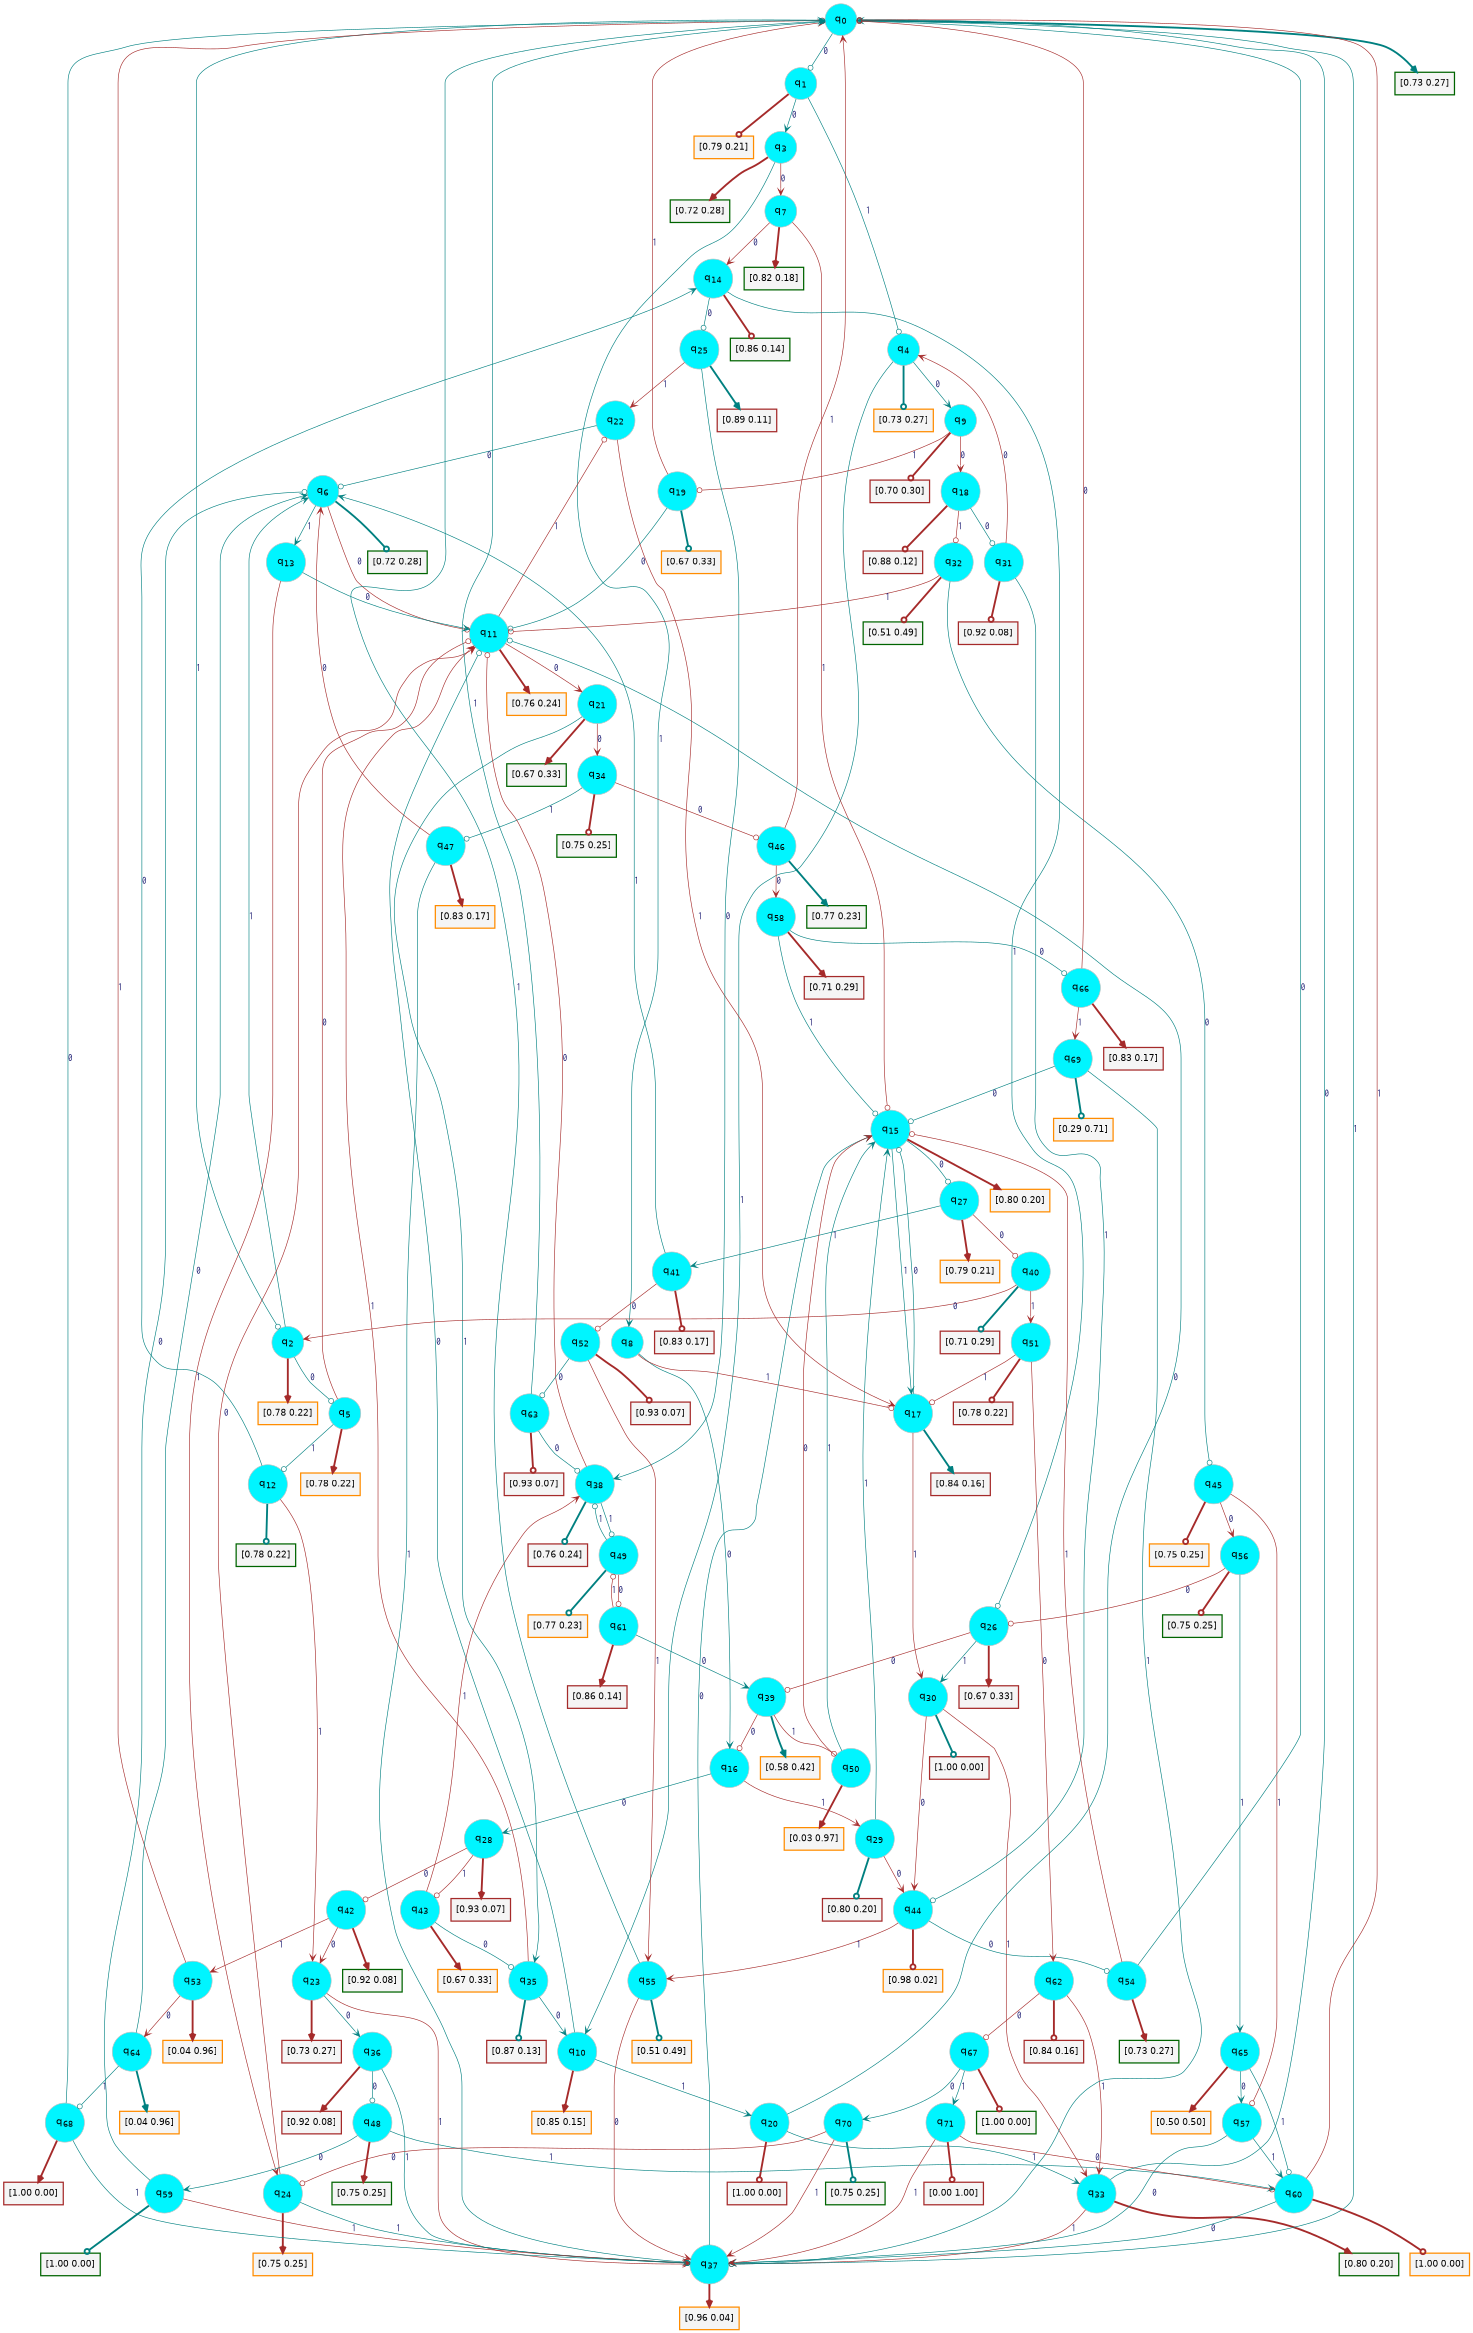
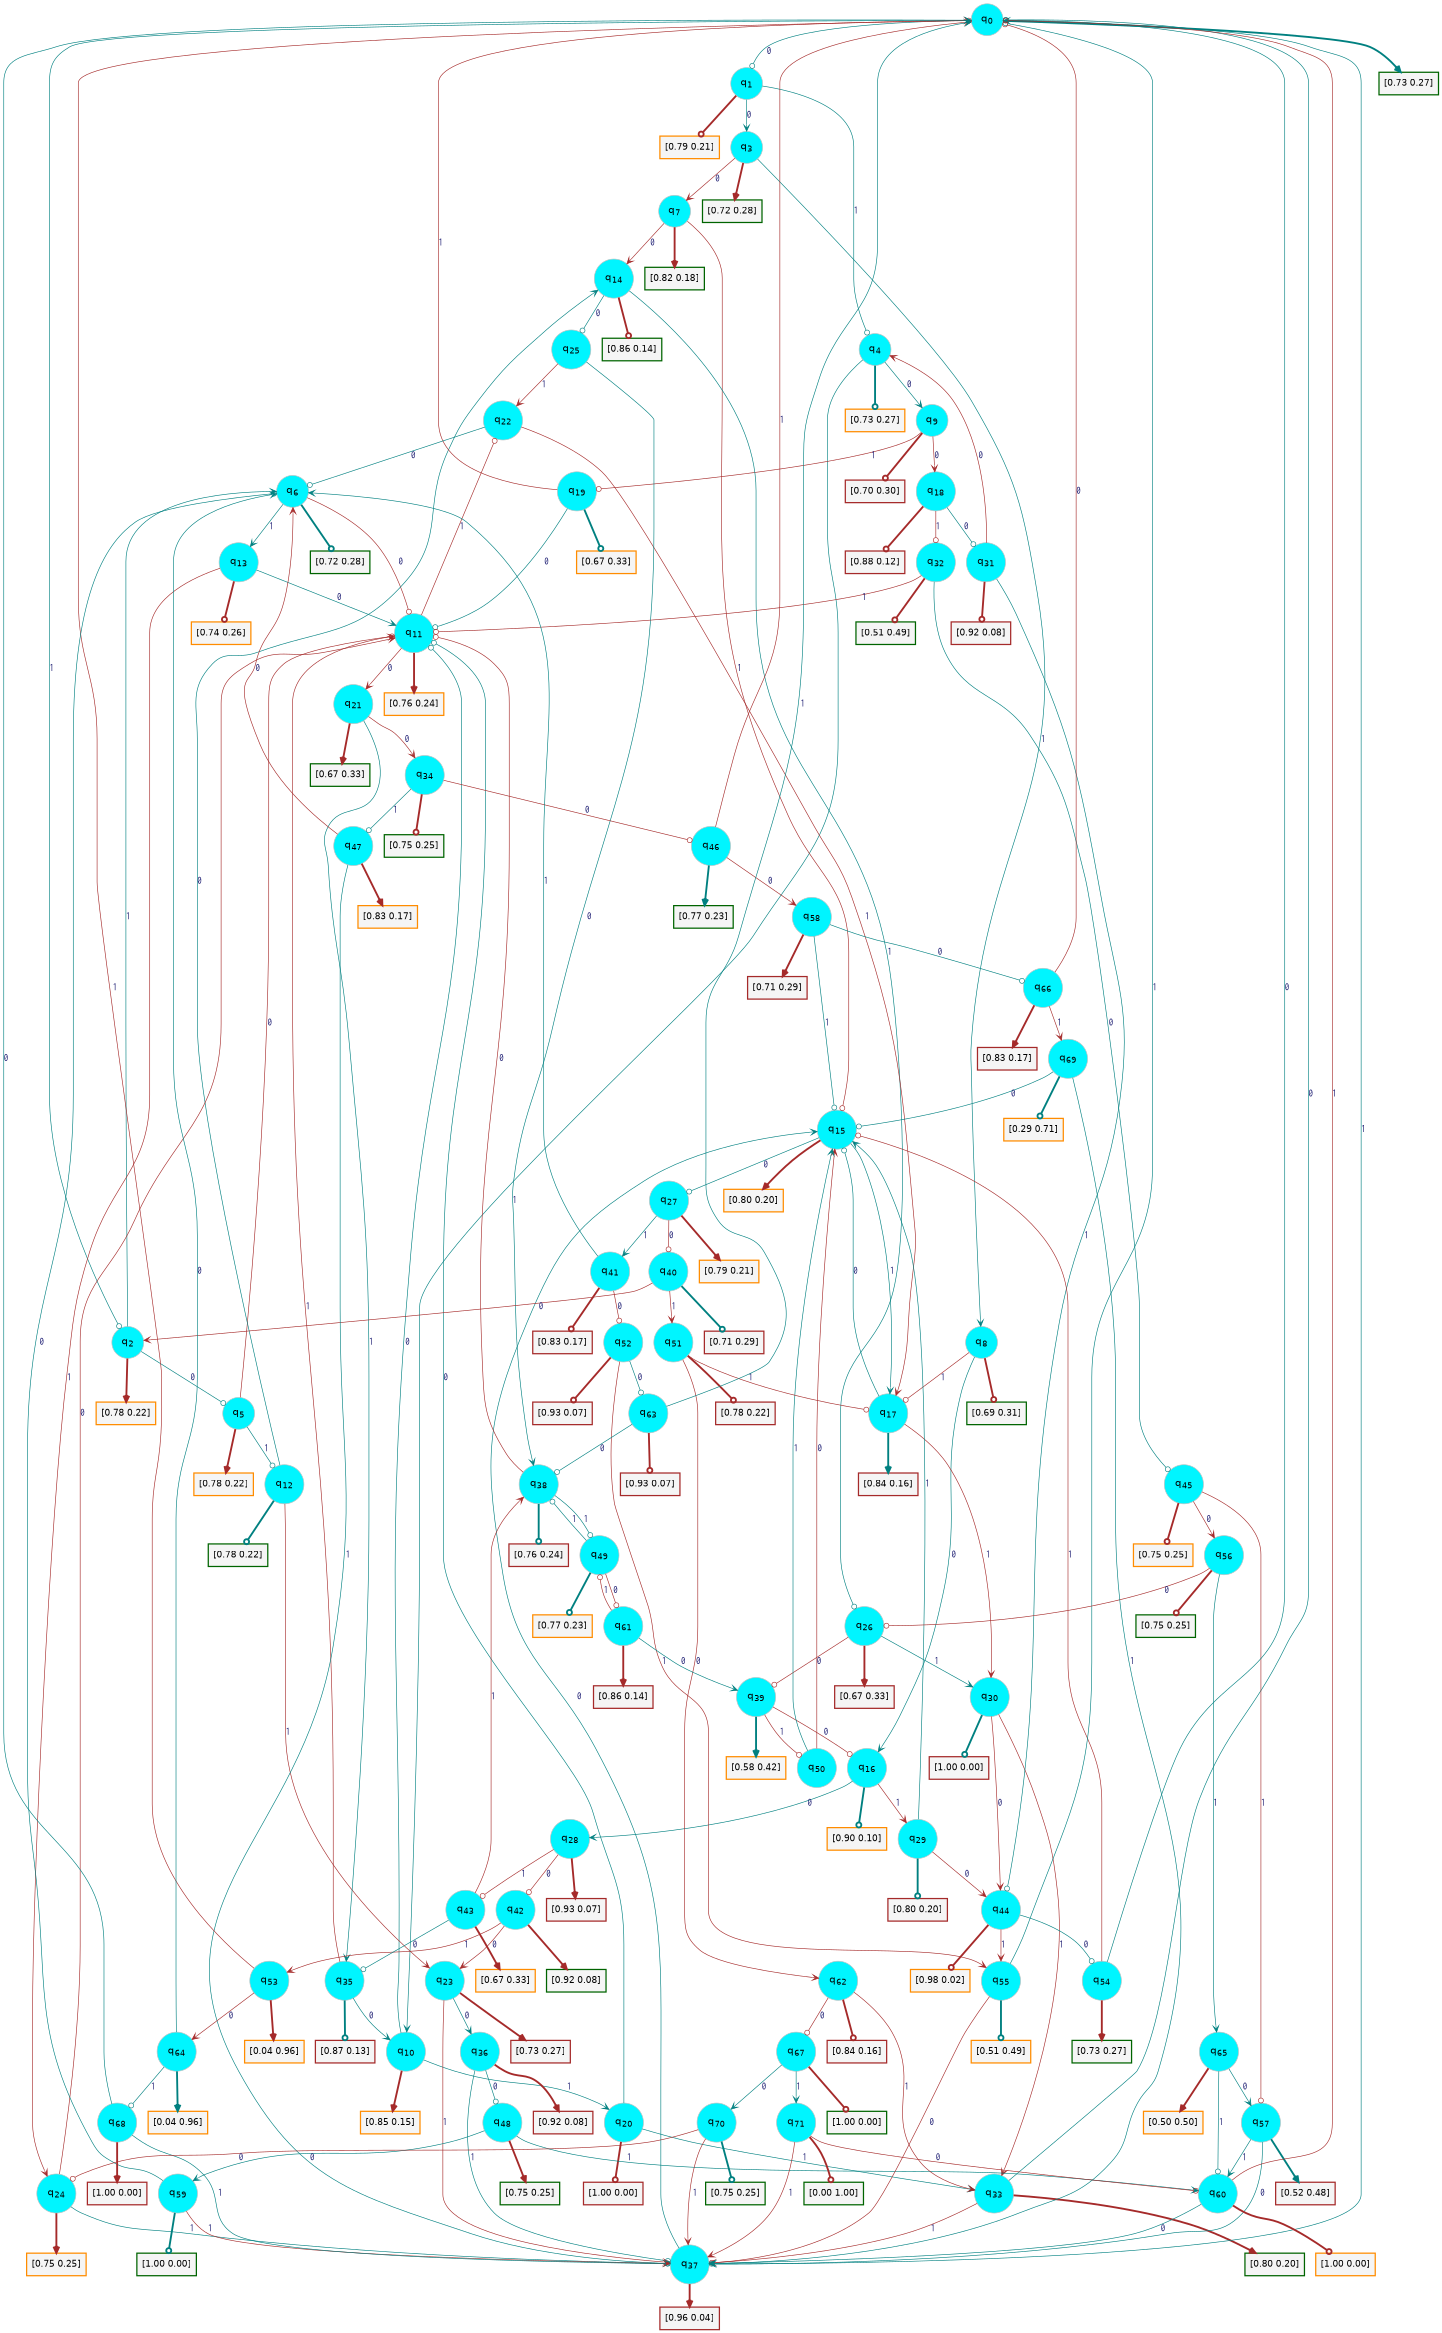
(747, 420) -> none
none -> (221, 633)
none -> (997, 1413)
(814, 1839) -> none
none -> (857, 1839)
(954, 2194) -> (834, 2194)
none -> (1305, 2194)
(709, 2318) -> (690, 2318)
